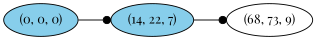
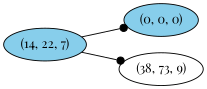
(91, 20) -> (101, 33)
(270, 20) -> (161, 69)
